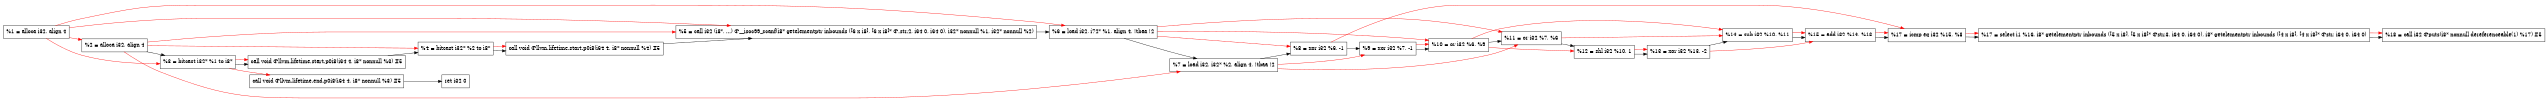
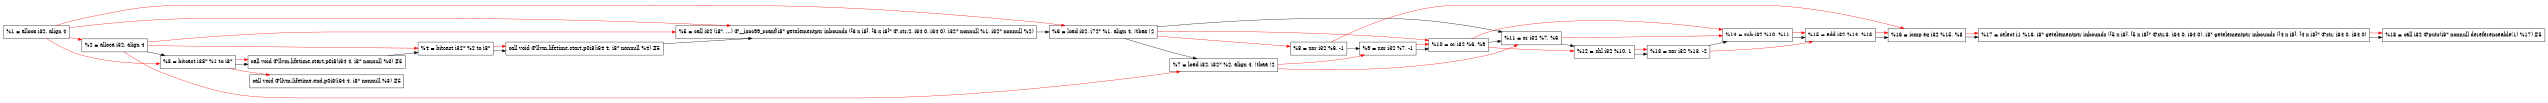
(1328, 19) -> (1328, 19)
(1927, 35) -> (1927, 35)
(1274, 56) -> none
(198, 62) -> (198, 62)
(456, 81) -> none
